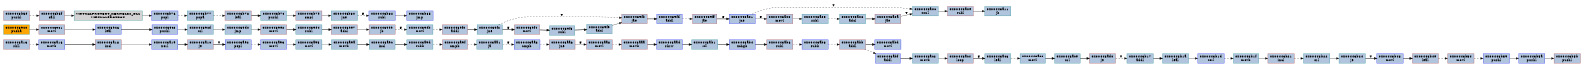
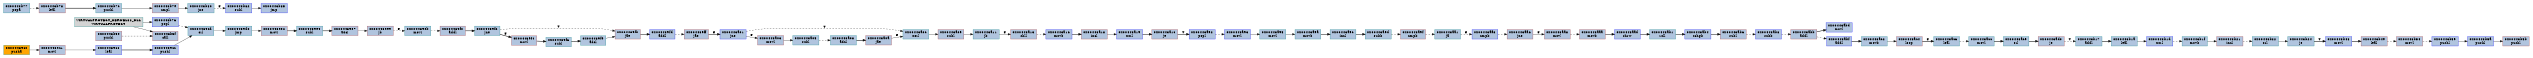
(907, 13) -> (897, 35)
(68, 16) -> (142, 29)
(181, 16) -> (182, 26)
none -> (1004, 34)
